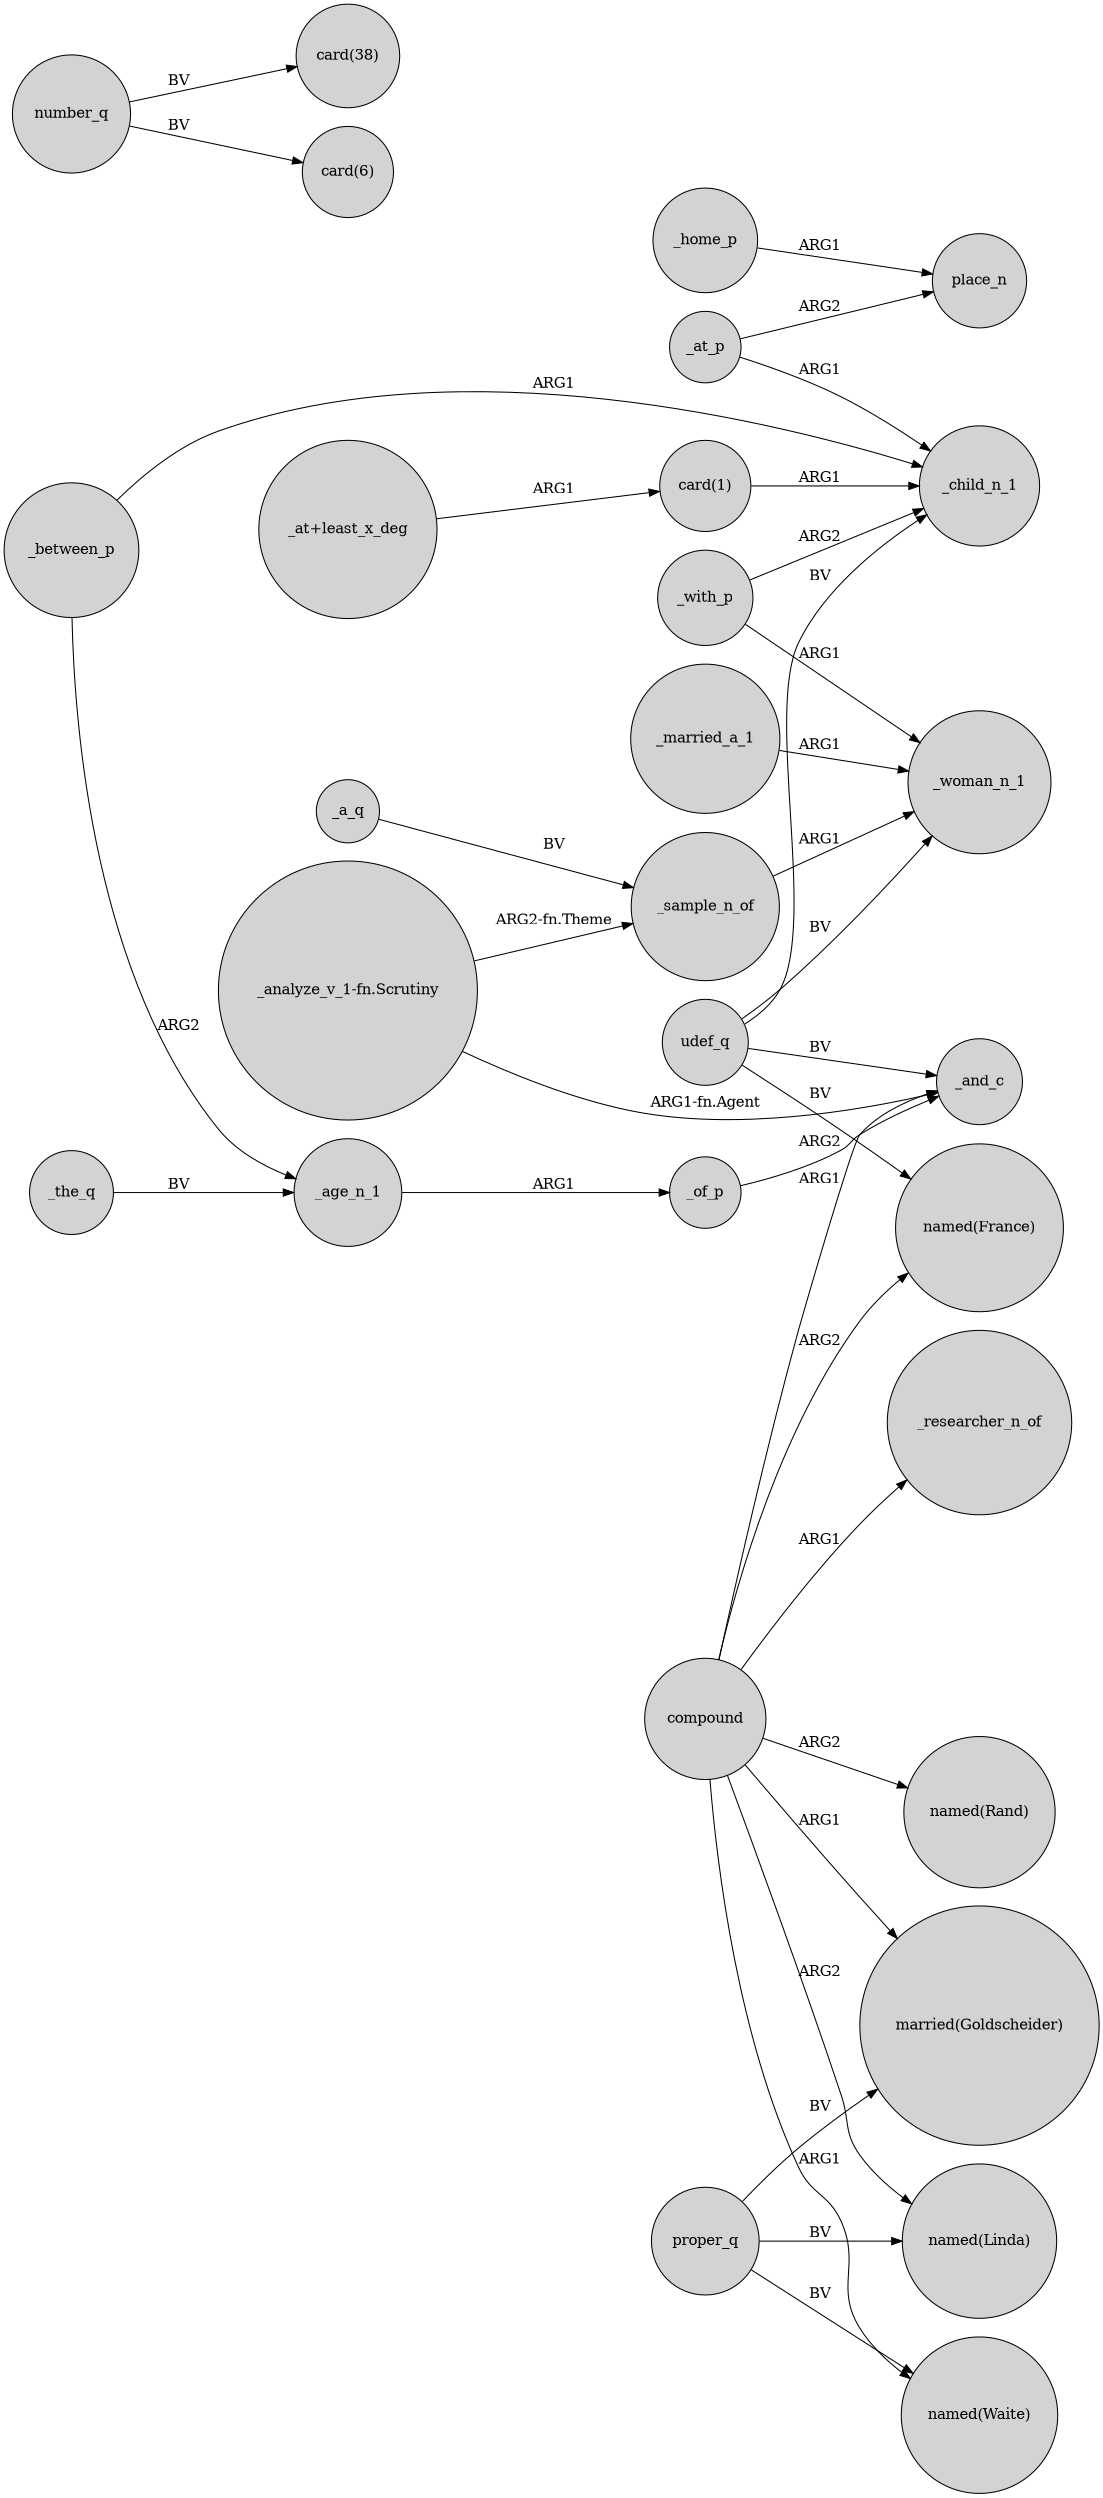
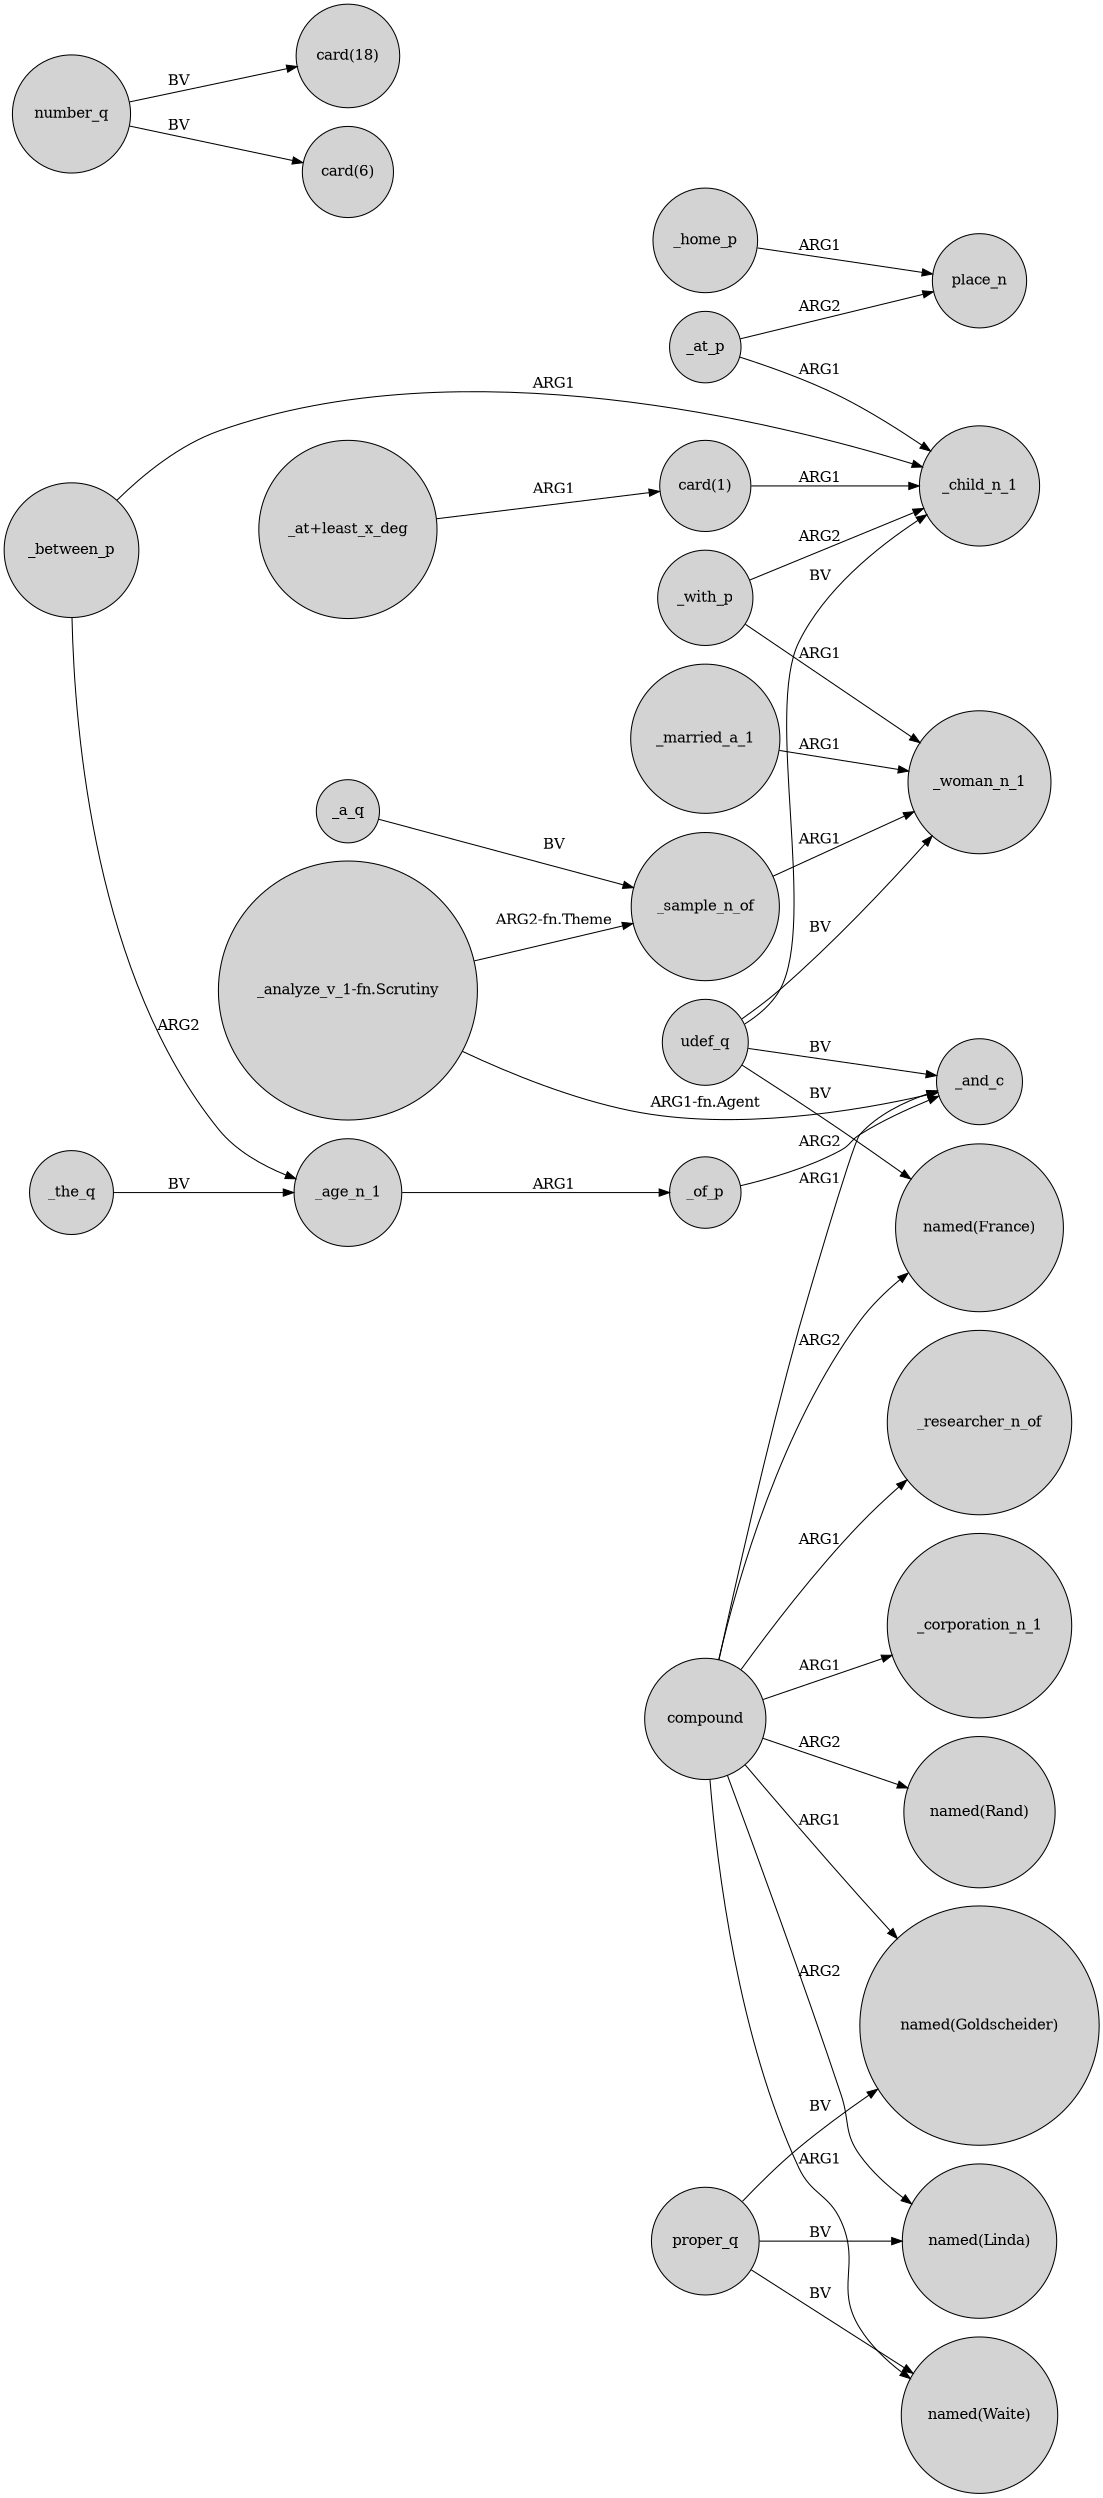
(348, 56) -> (348, 56)
none -> (979, 1626)
(979, 2026) -> (979, 2026)
